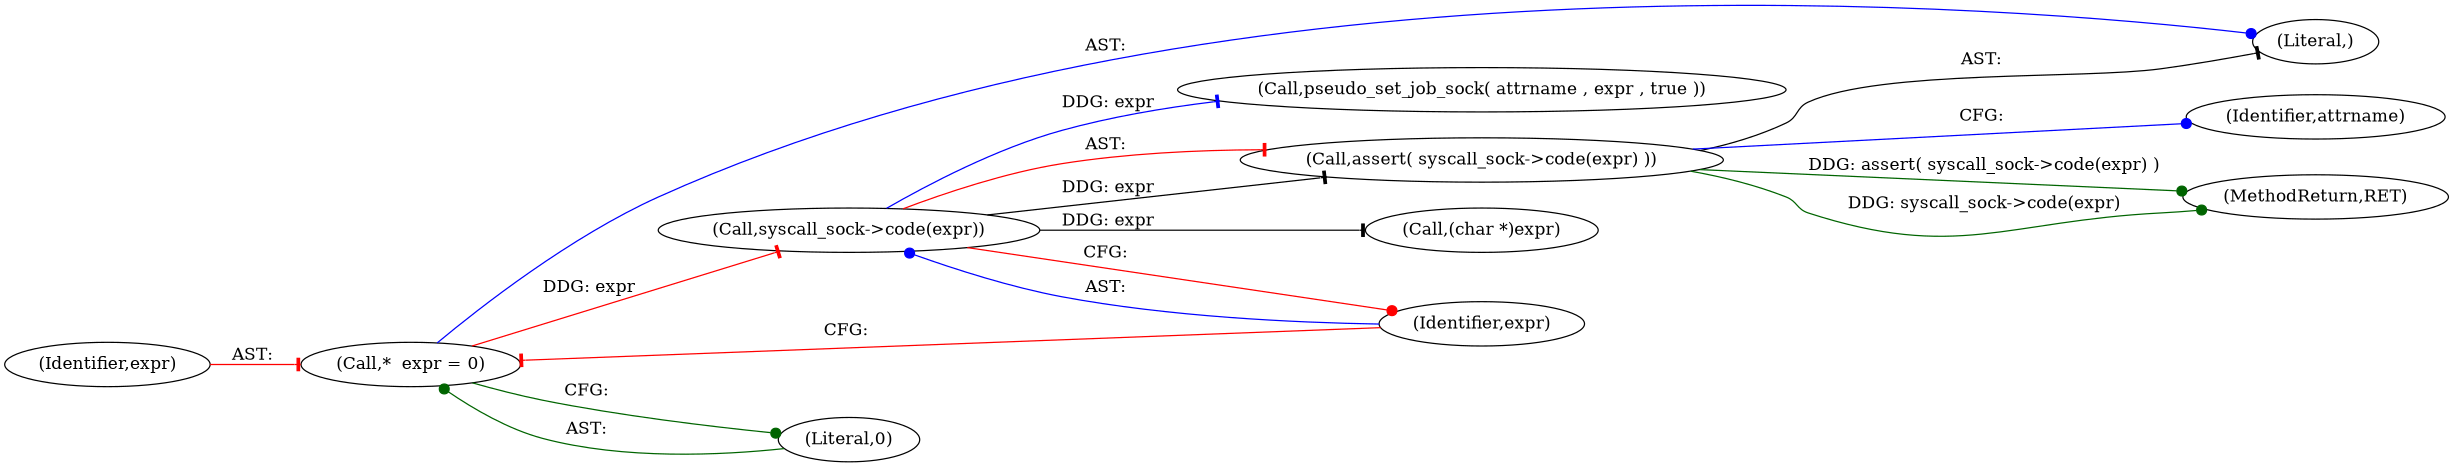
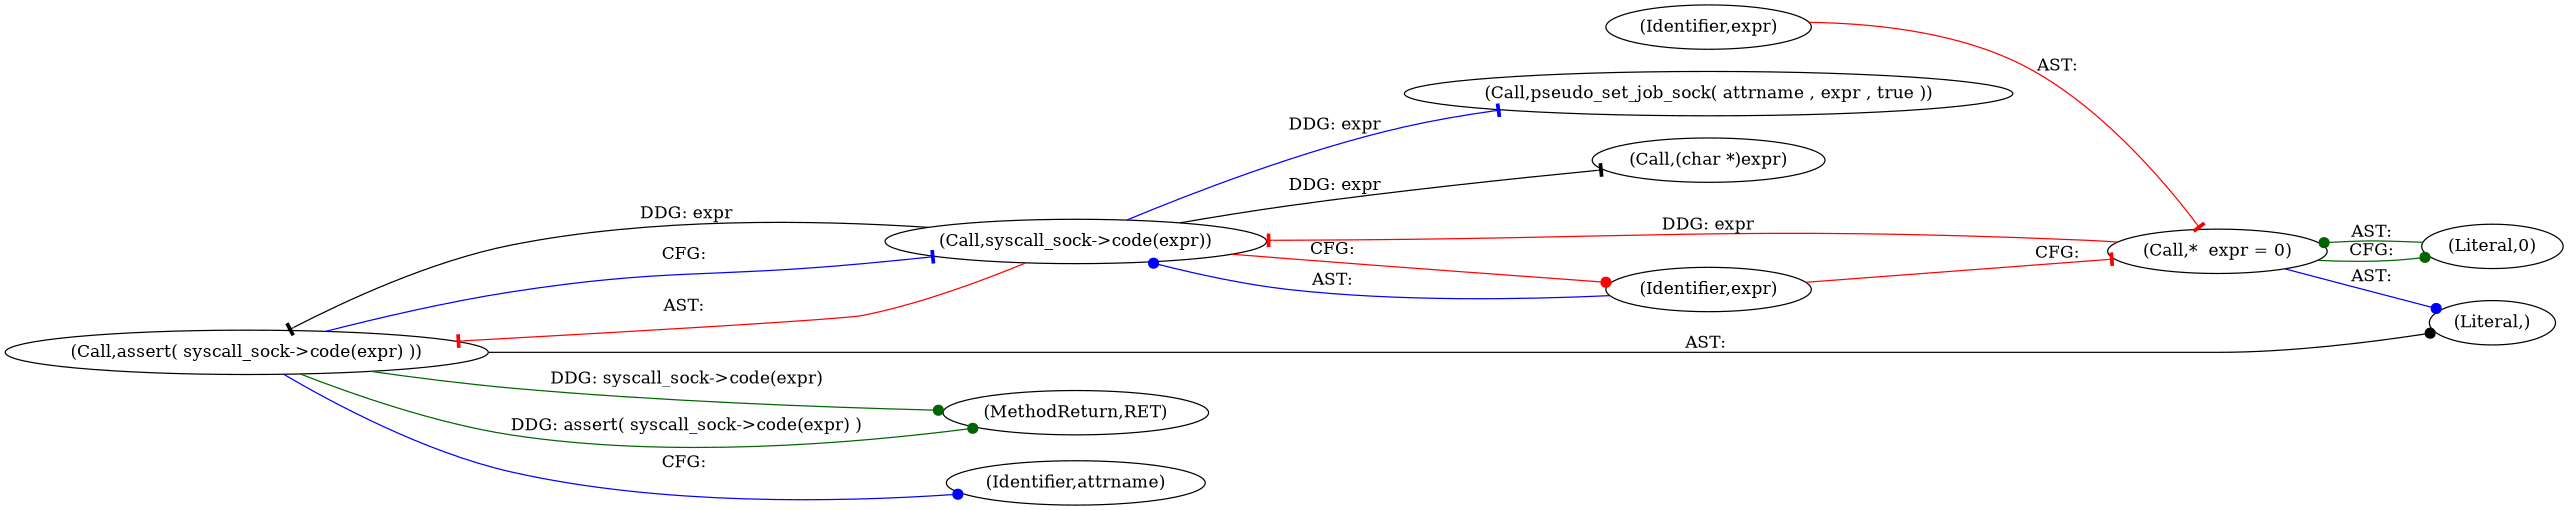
(1970, 78) -> (1458, 352)
none -> (625, 278)
